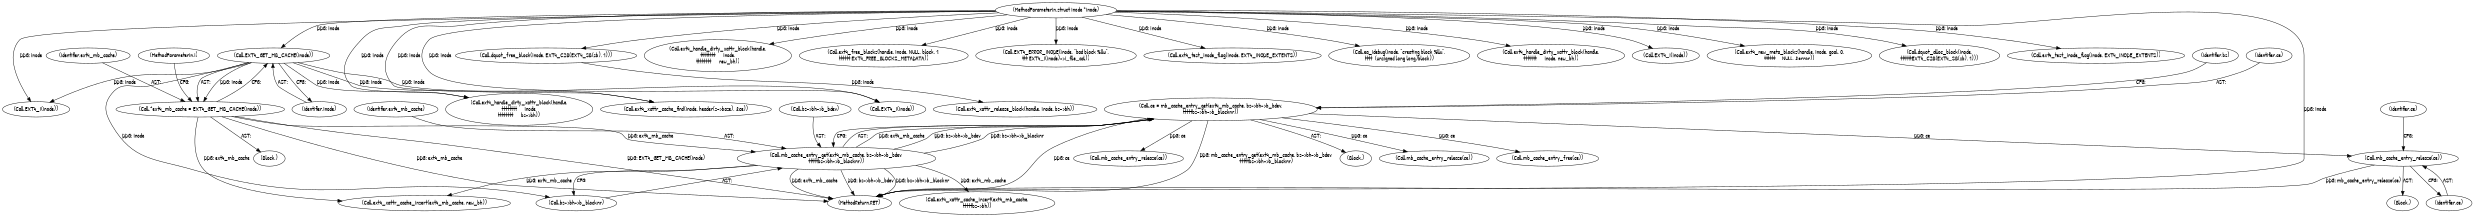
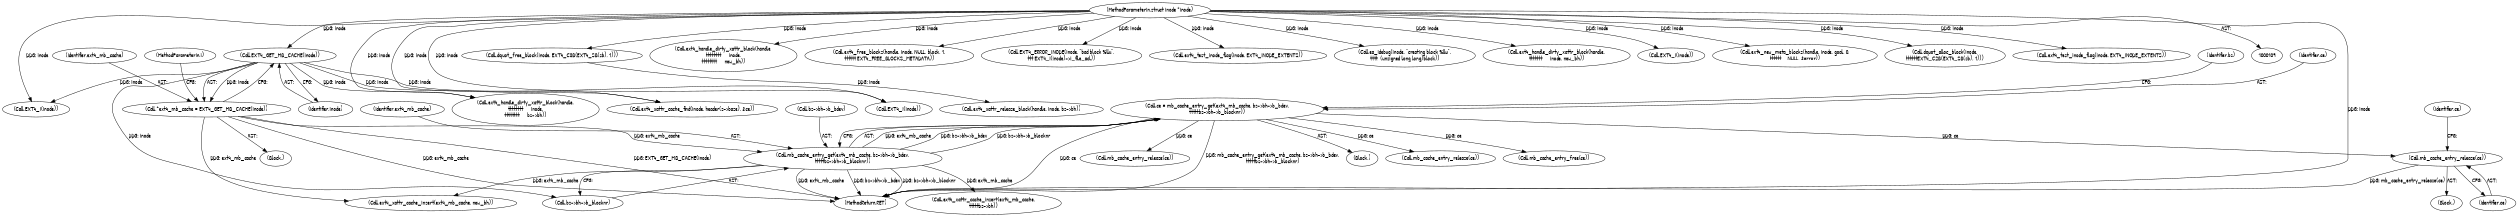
(546, 56) -> (552, 56)
none -> (2267, 56)
